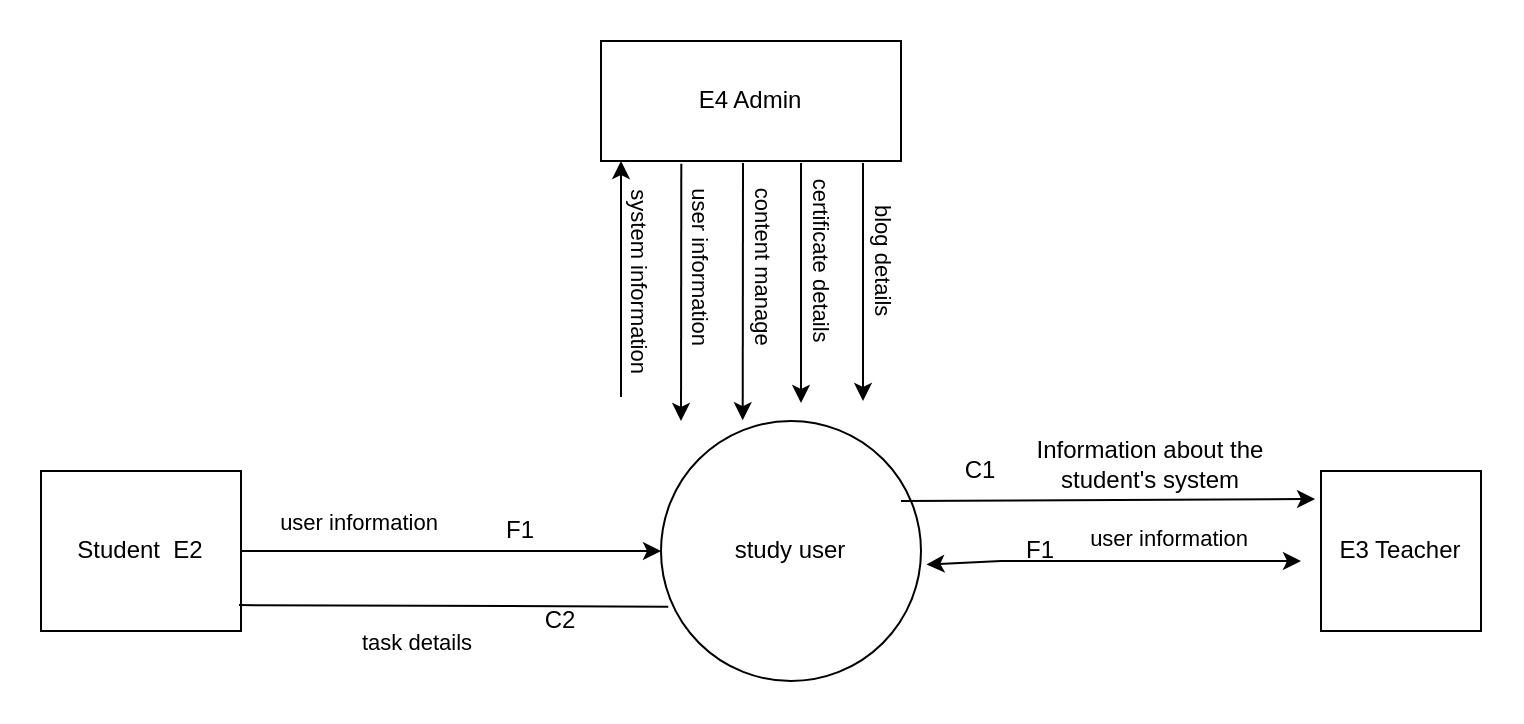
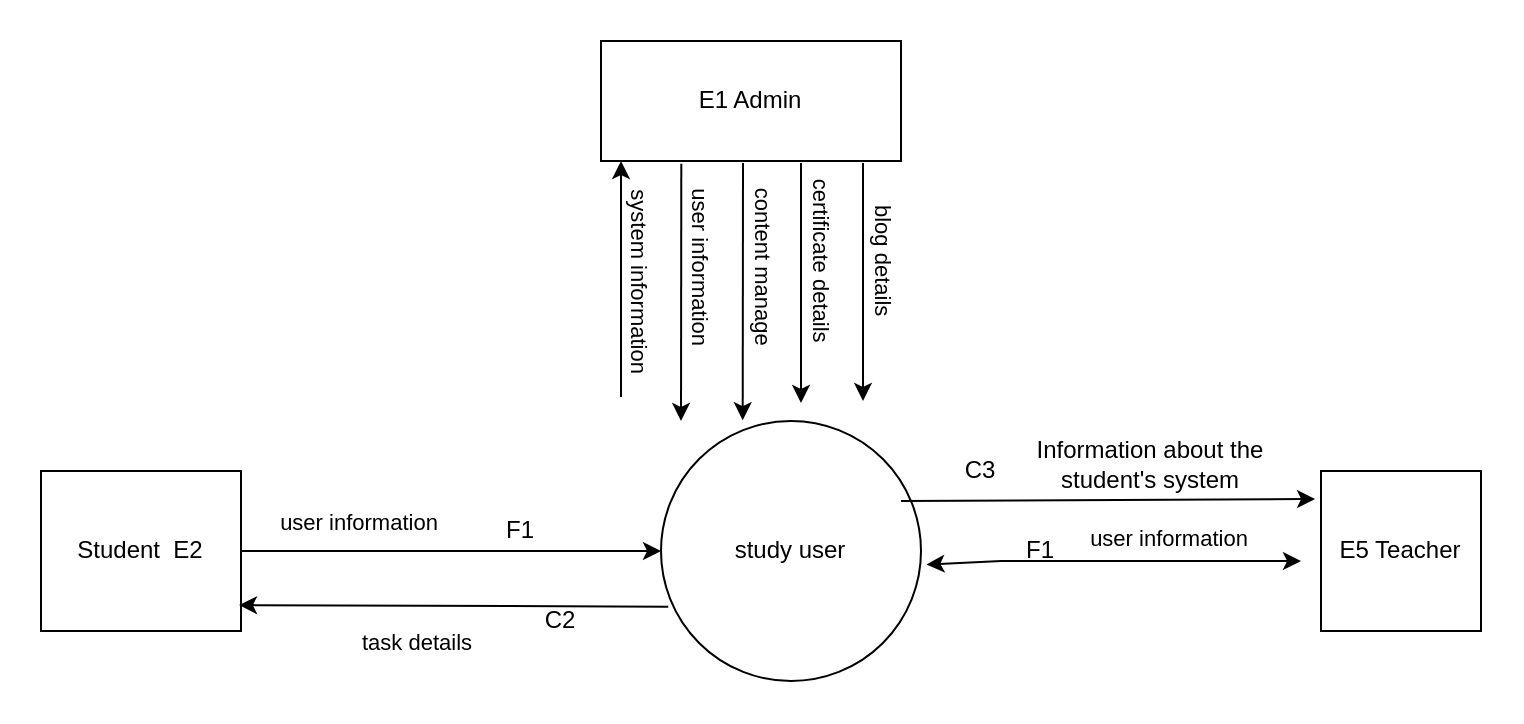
(751, 101) -> (751, 101)
(981, 471) -> (981, 471)
(1401, 551) -> (1401, 551)
(247, 605) -> (254, 605)
